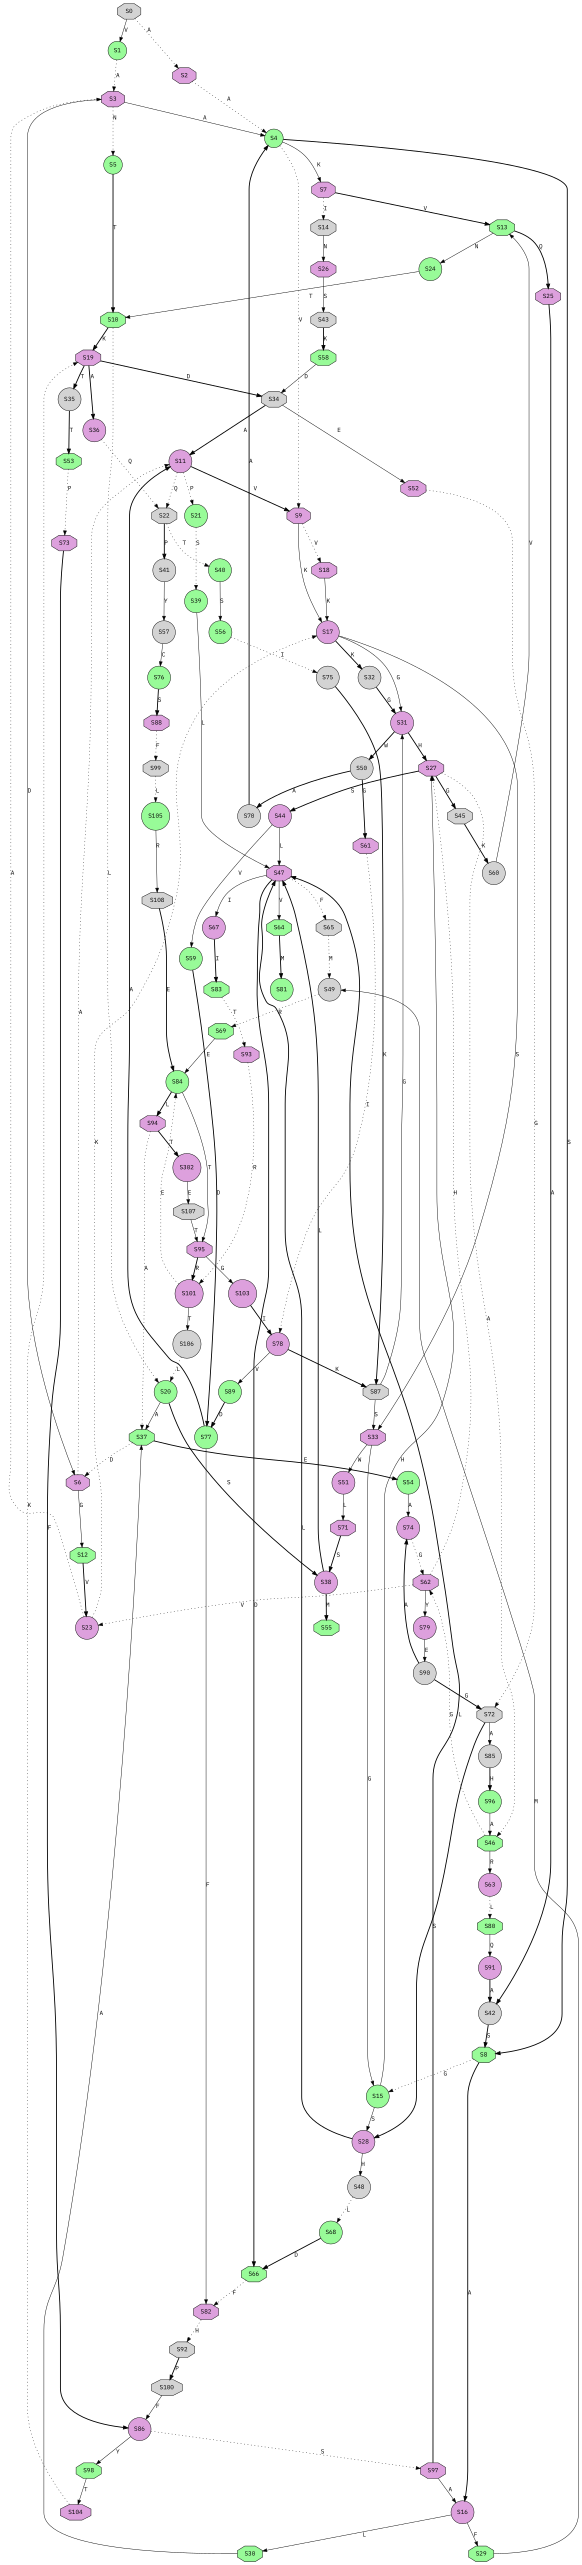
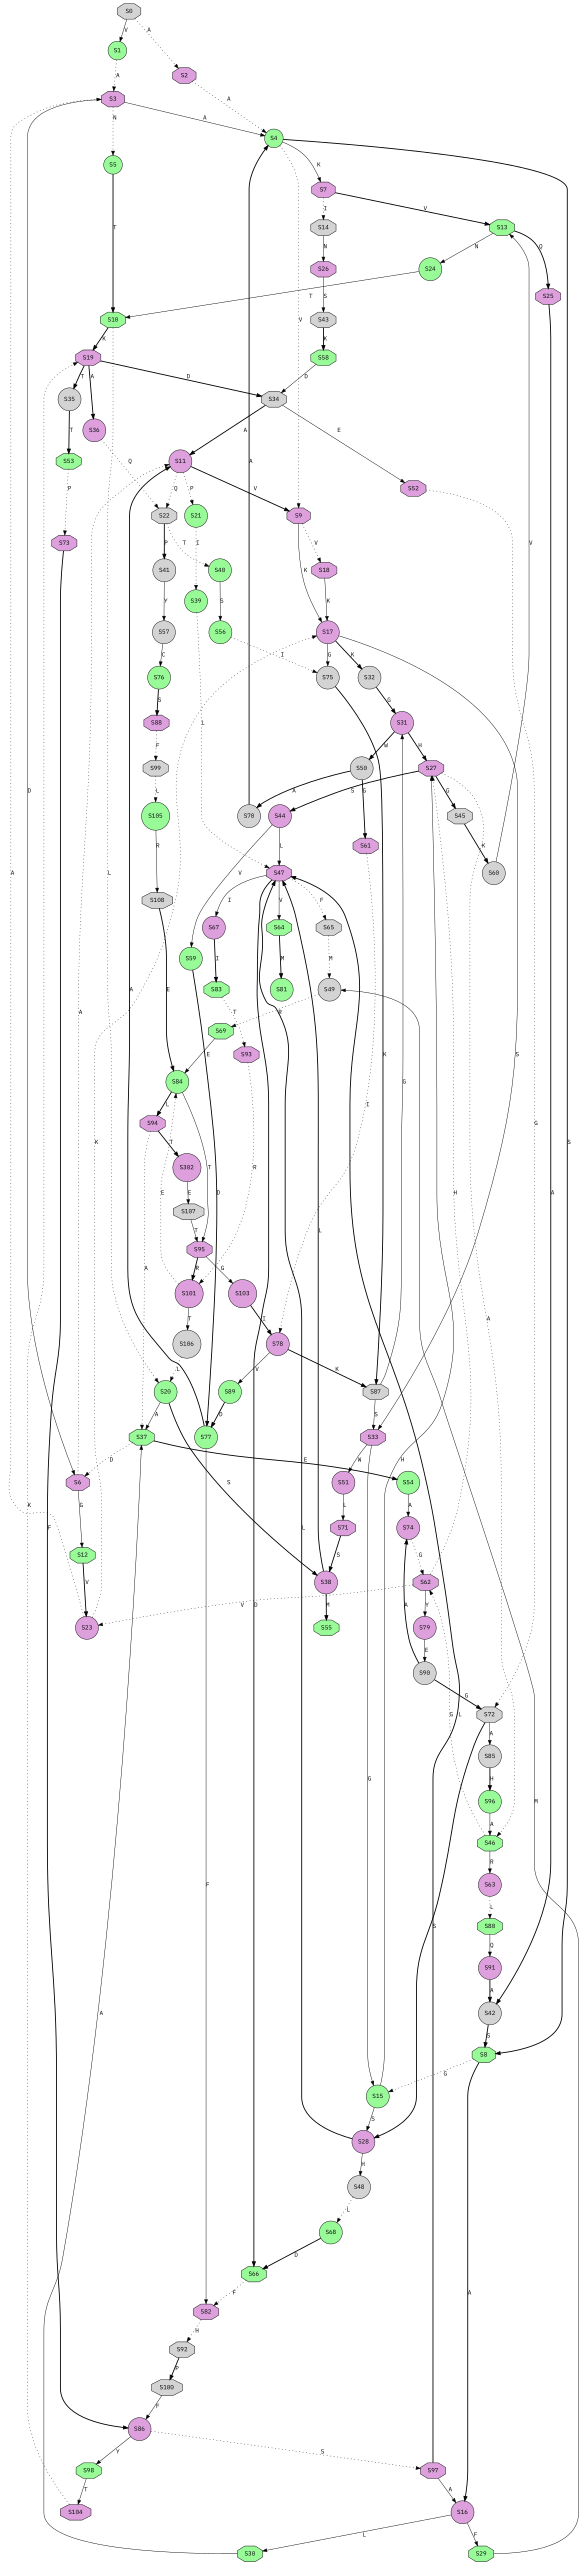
(198, 543) -> (198, 543)
(381, 662) -> (328, 653)
(202, 756) -> (202, 756)
